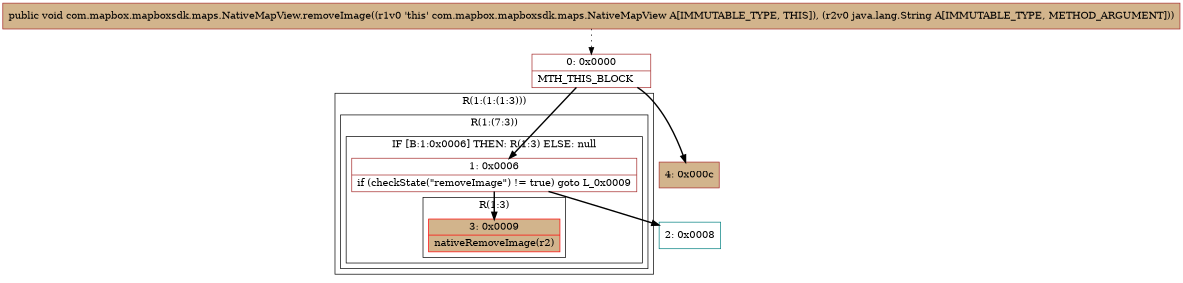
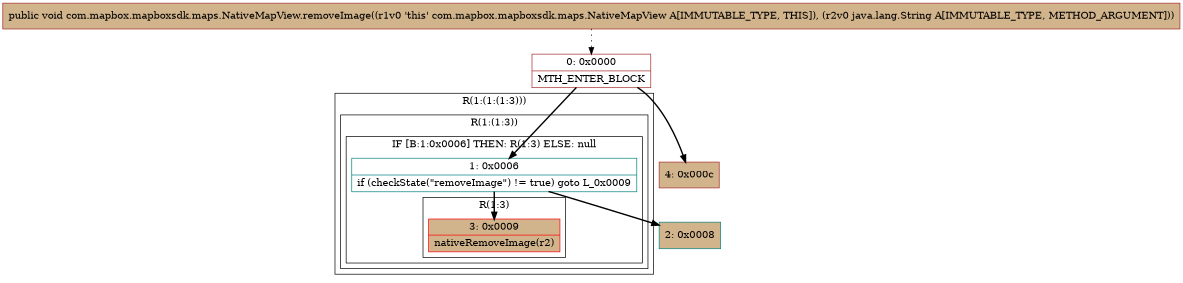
(585, 79) -> (591, 79)
(494, 123) -> (494, 123)
(494, 175) -> (494, 175)
(690, 235) -> (690, 235)
